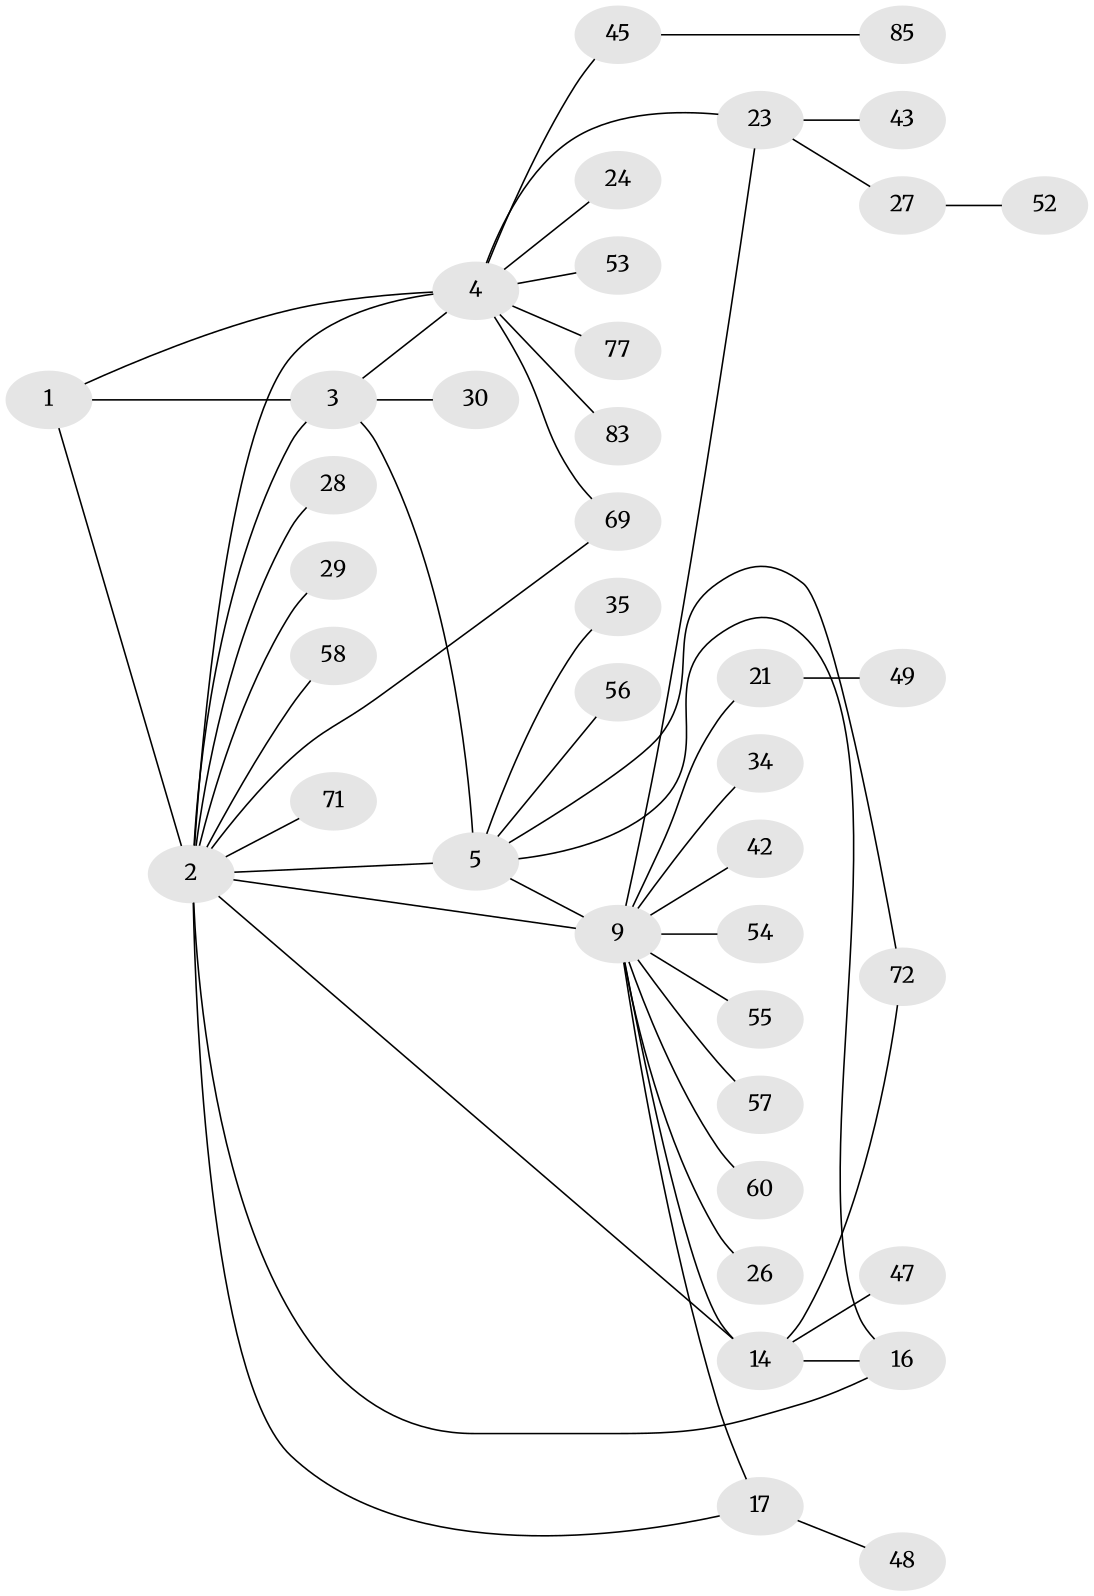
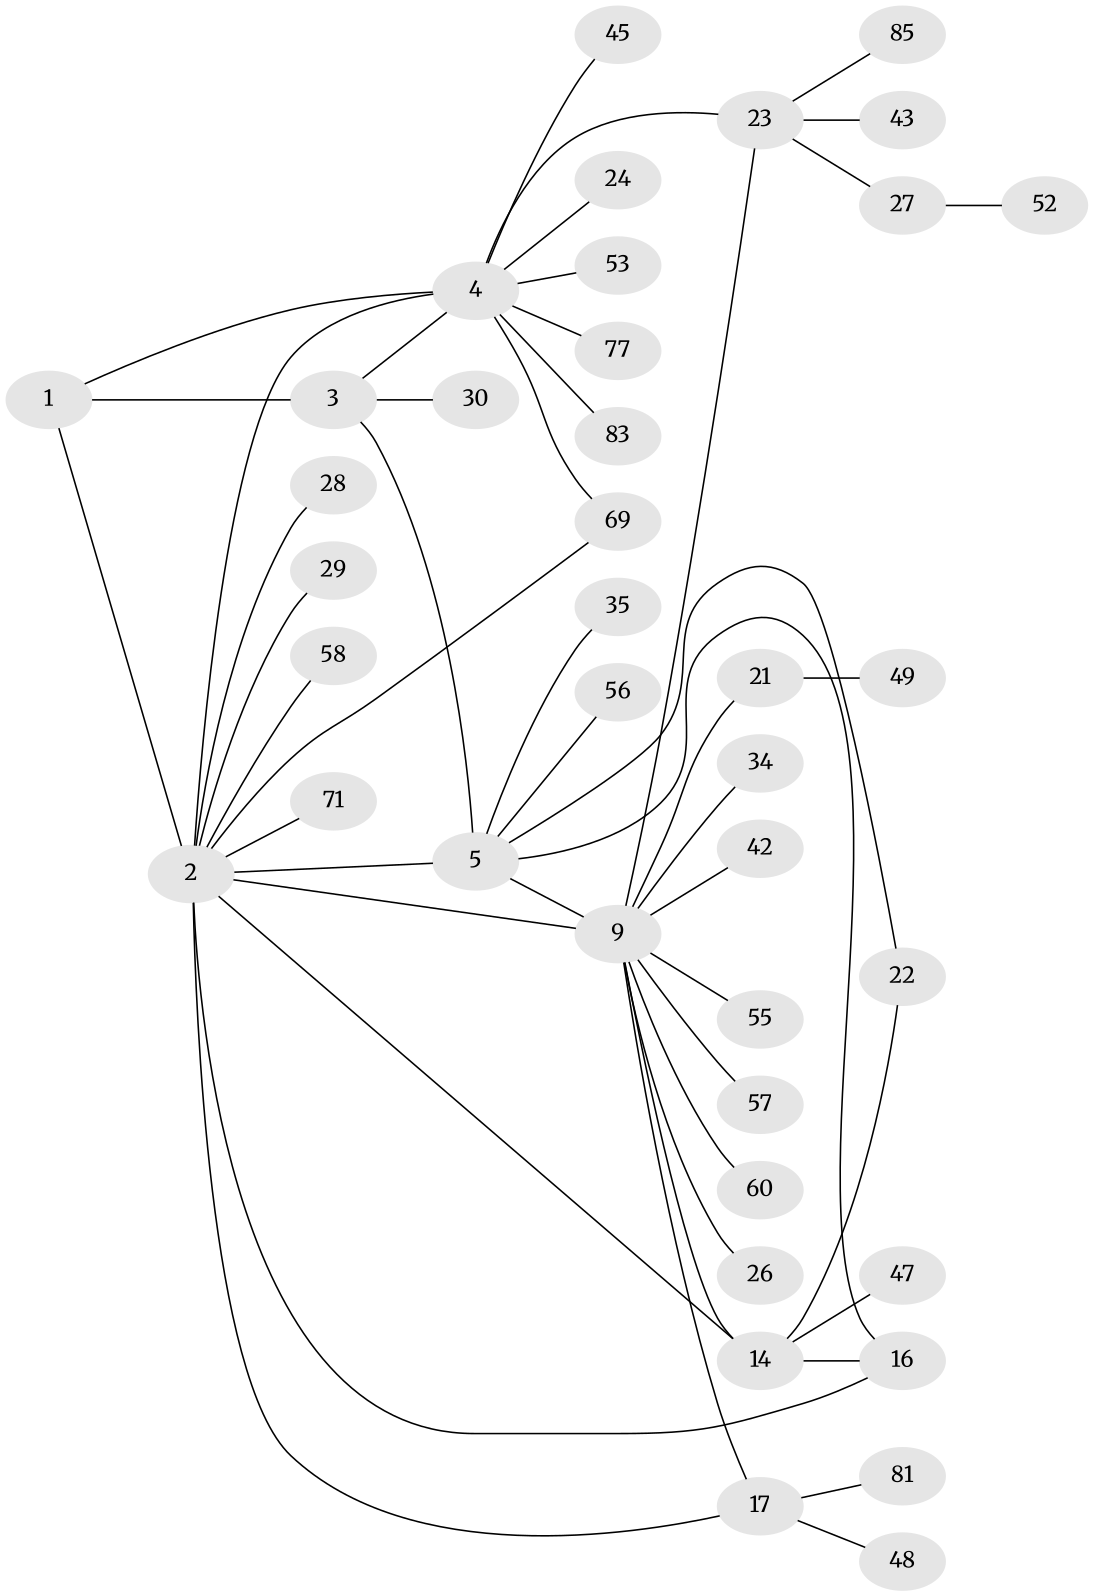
(760, 35) -> (831, 77)
(228, 616) -> none
(760, 934) -> none
(902, 977) -> (902, 977)
none -> (902, 1476)
